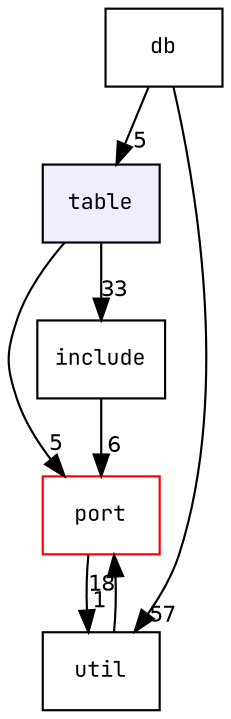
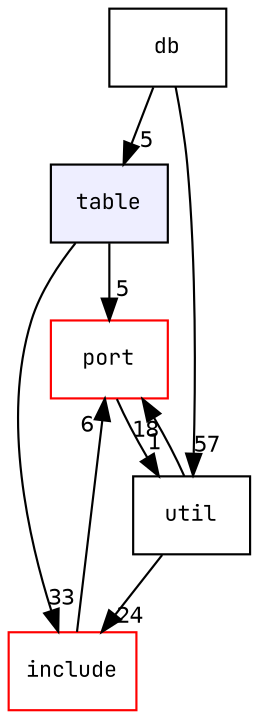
(101, 359) -> (73, 671)
none -> (139, 585)
